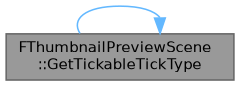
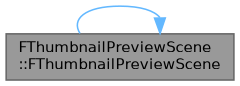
(120, 57) -> (120, 57)
